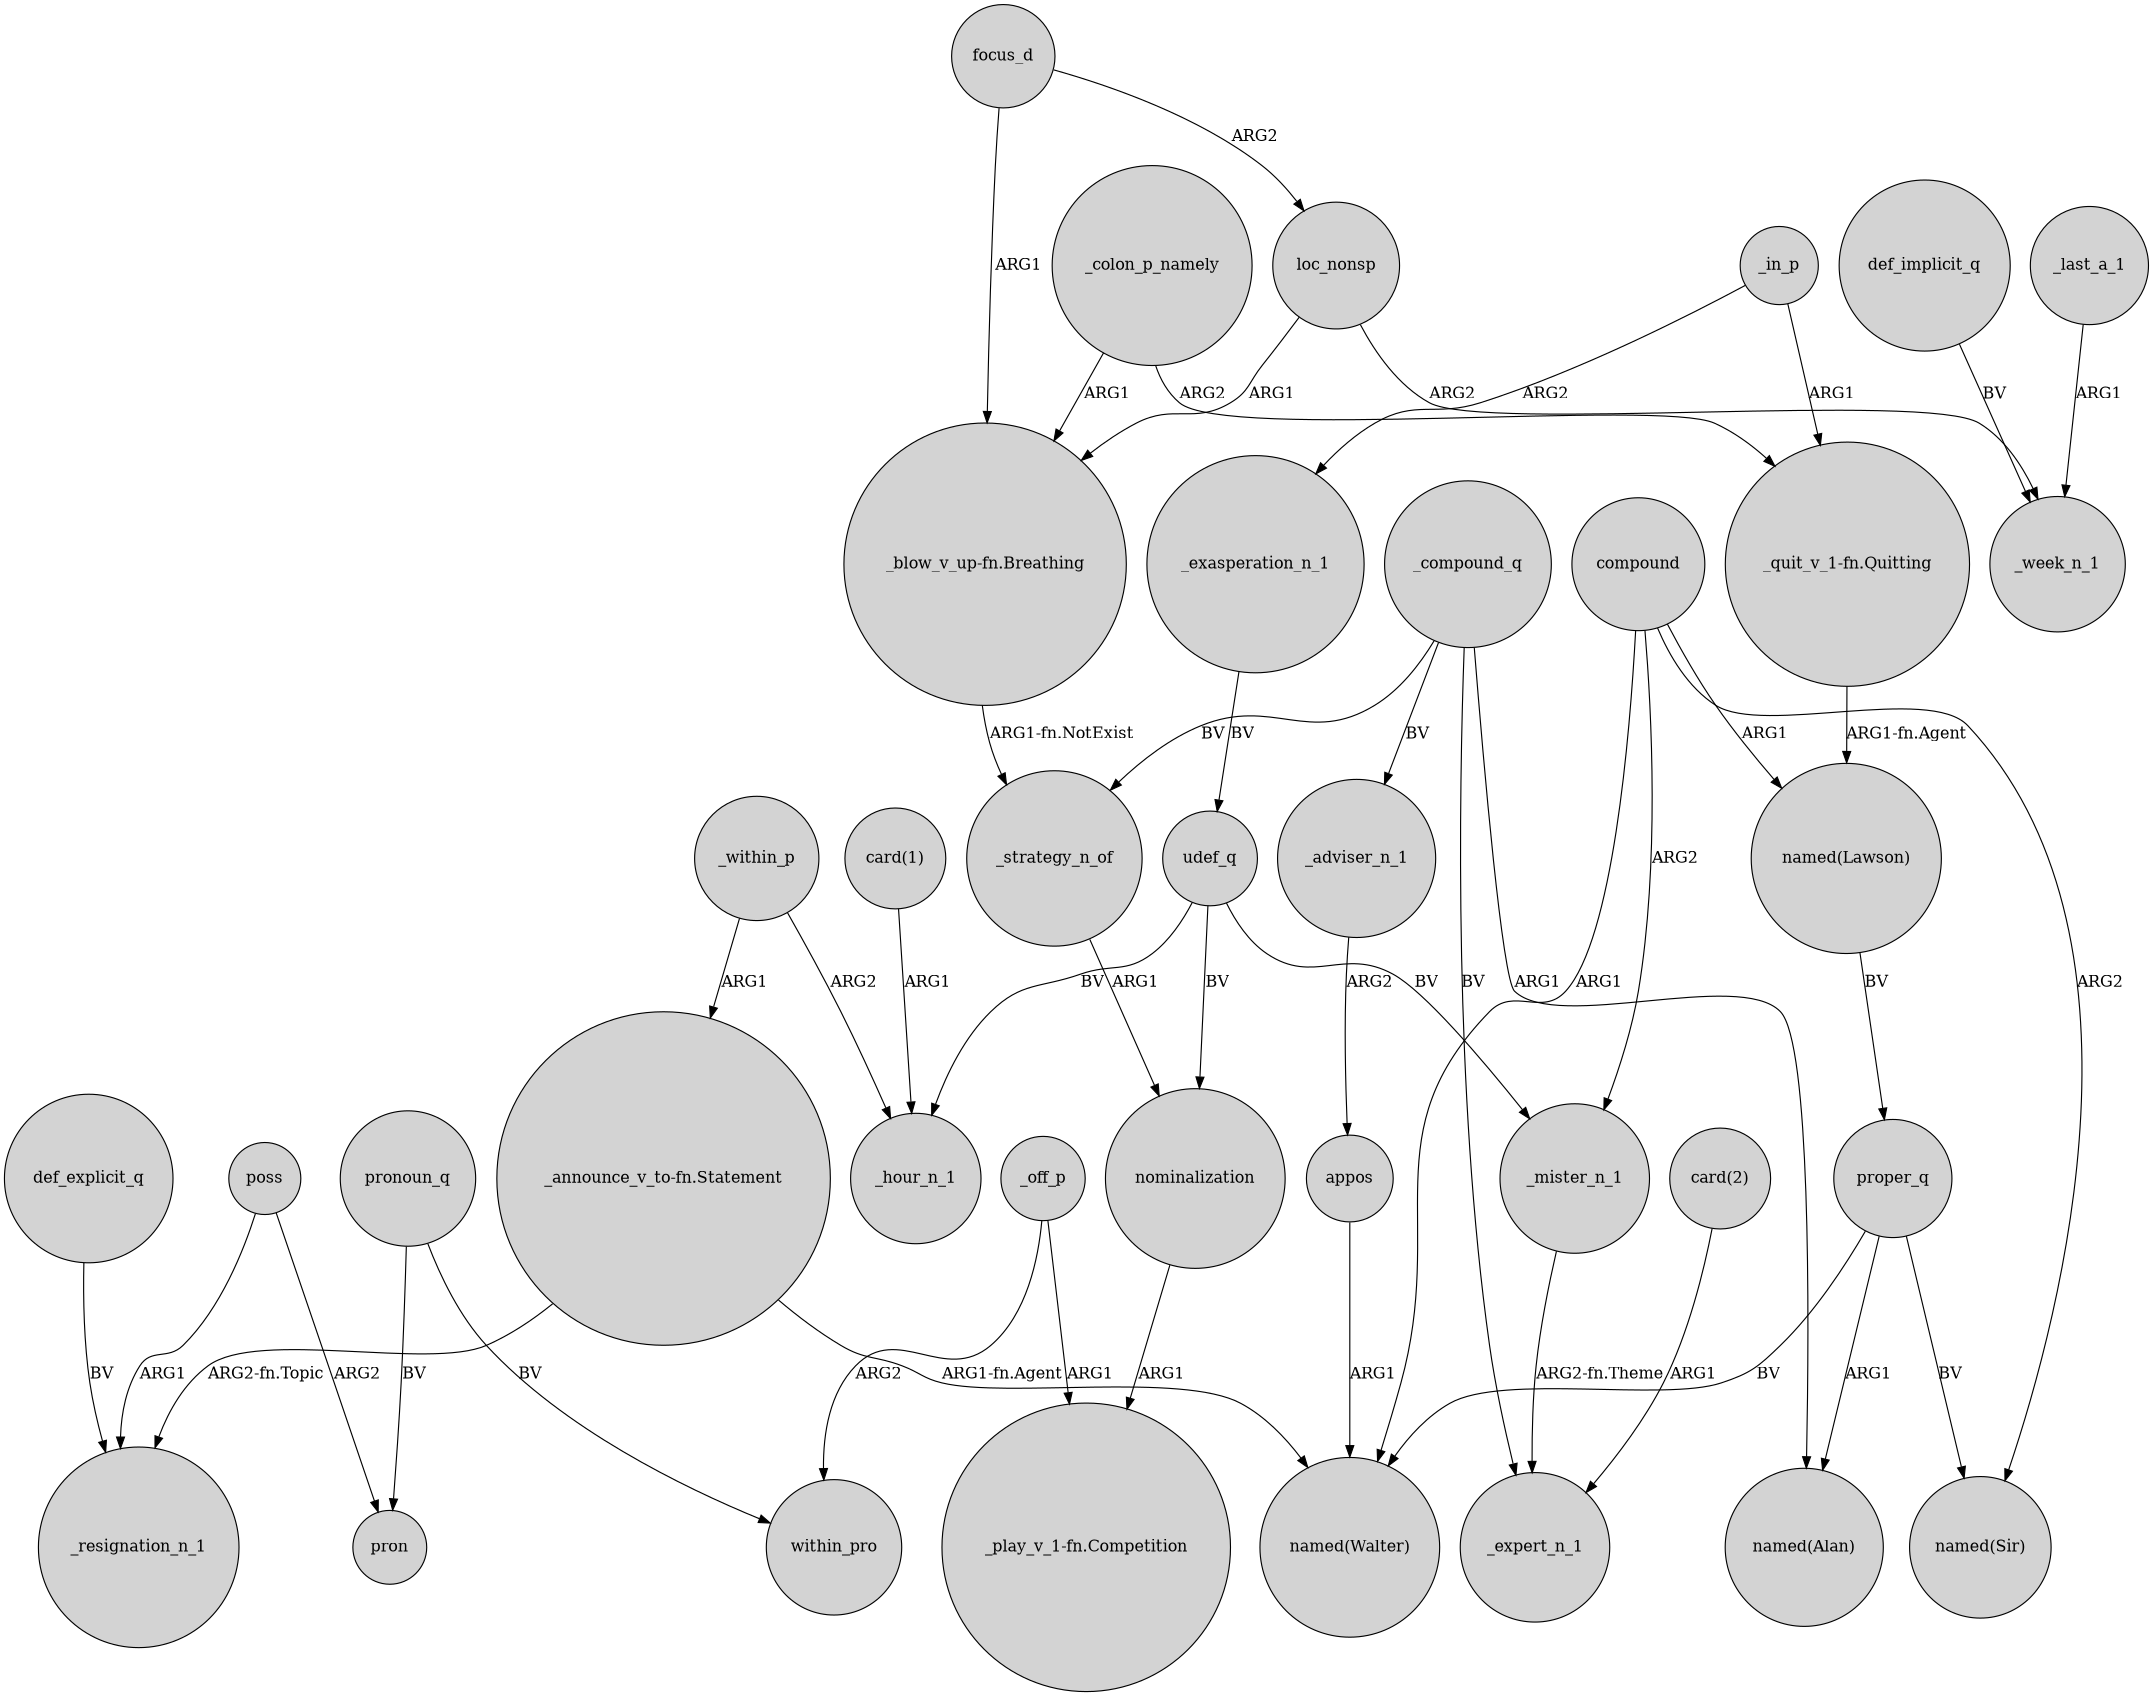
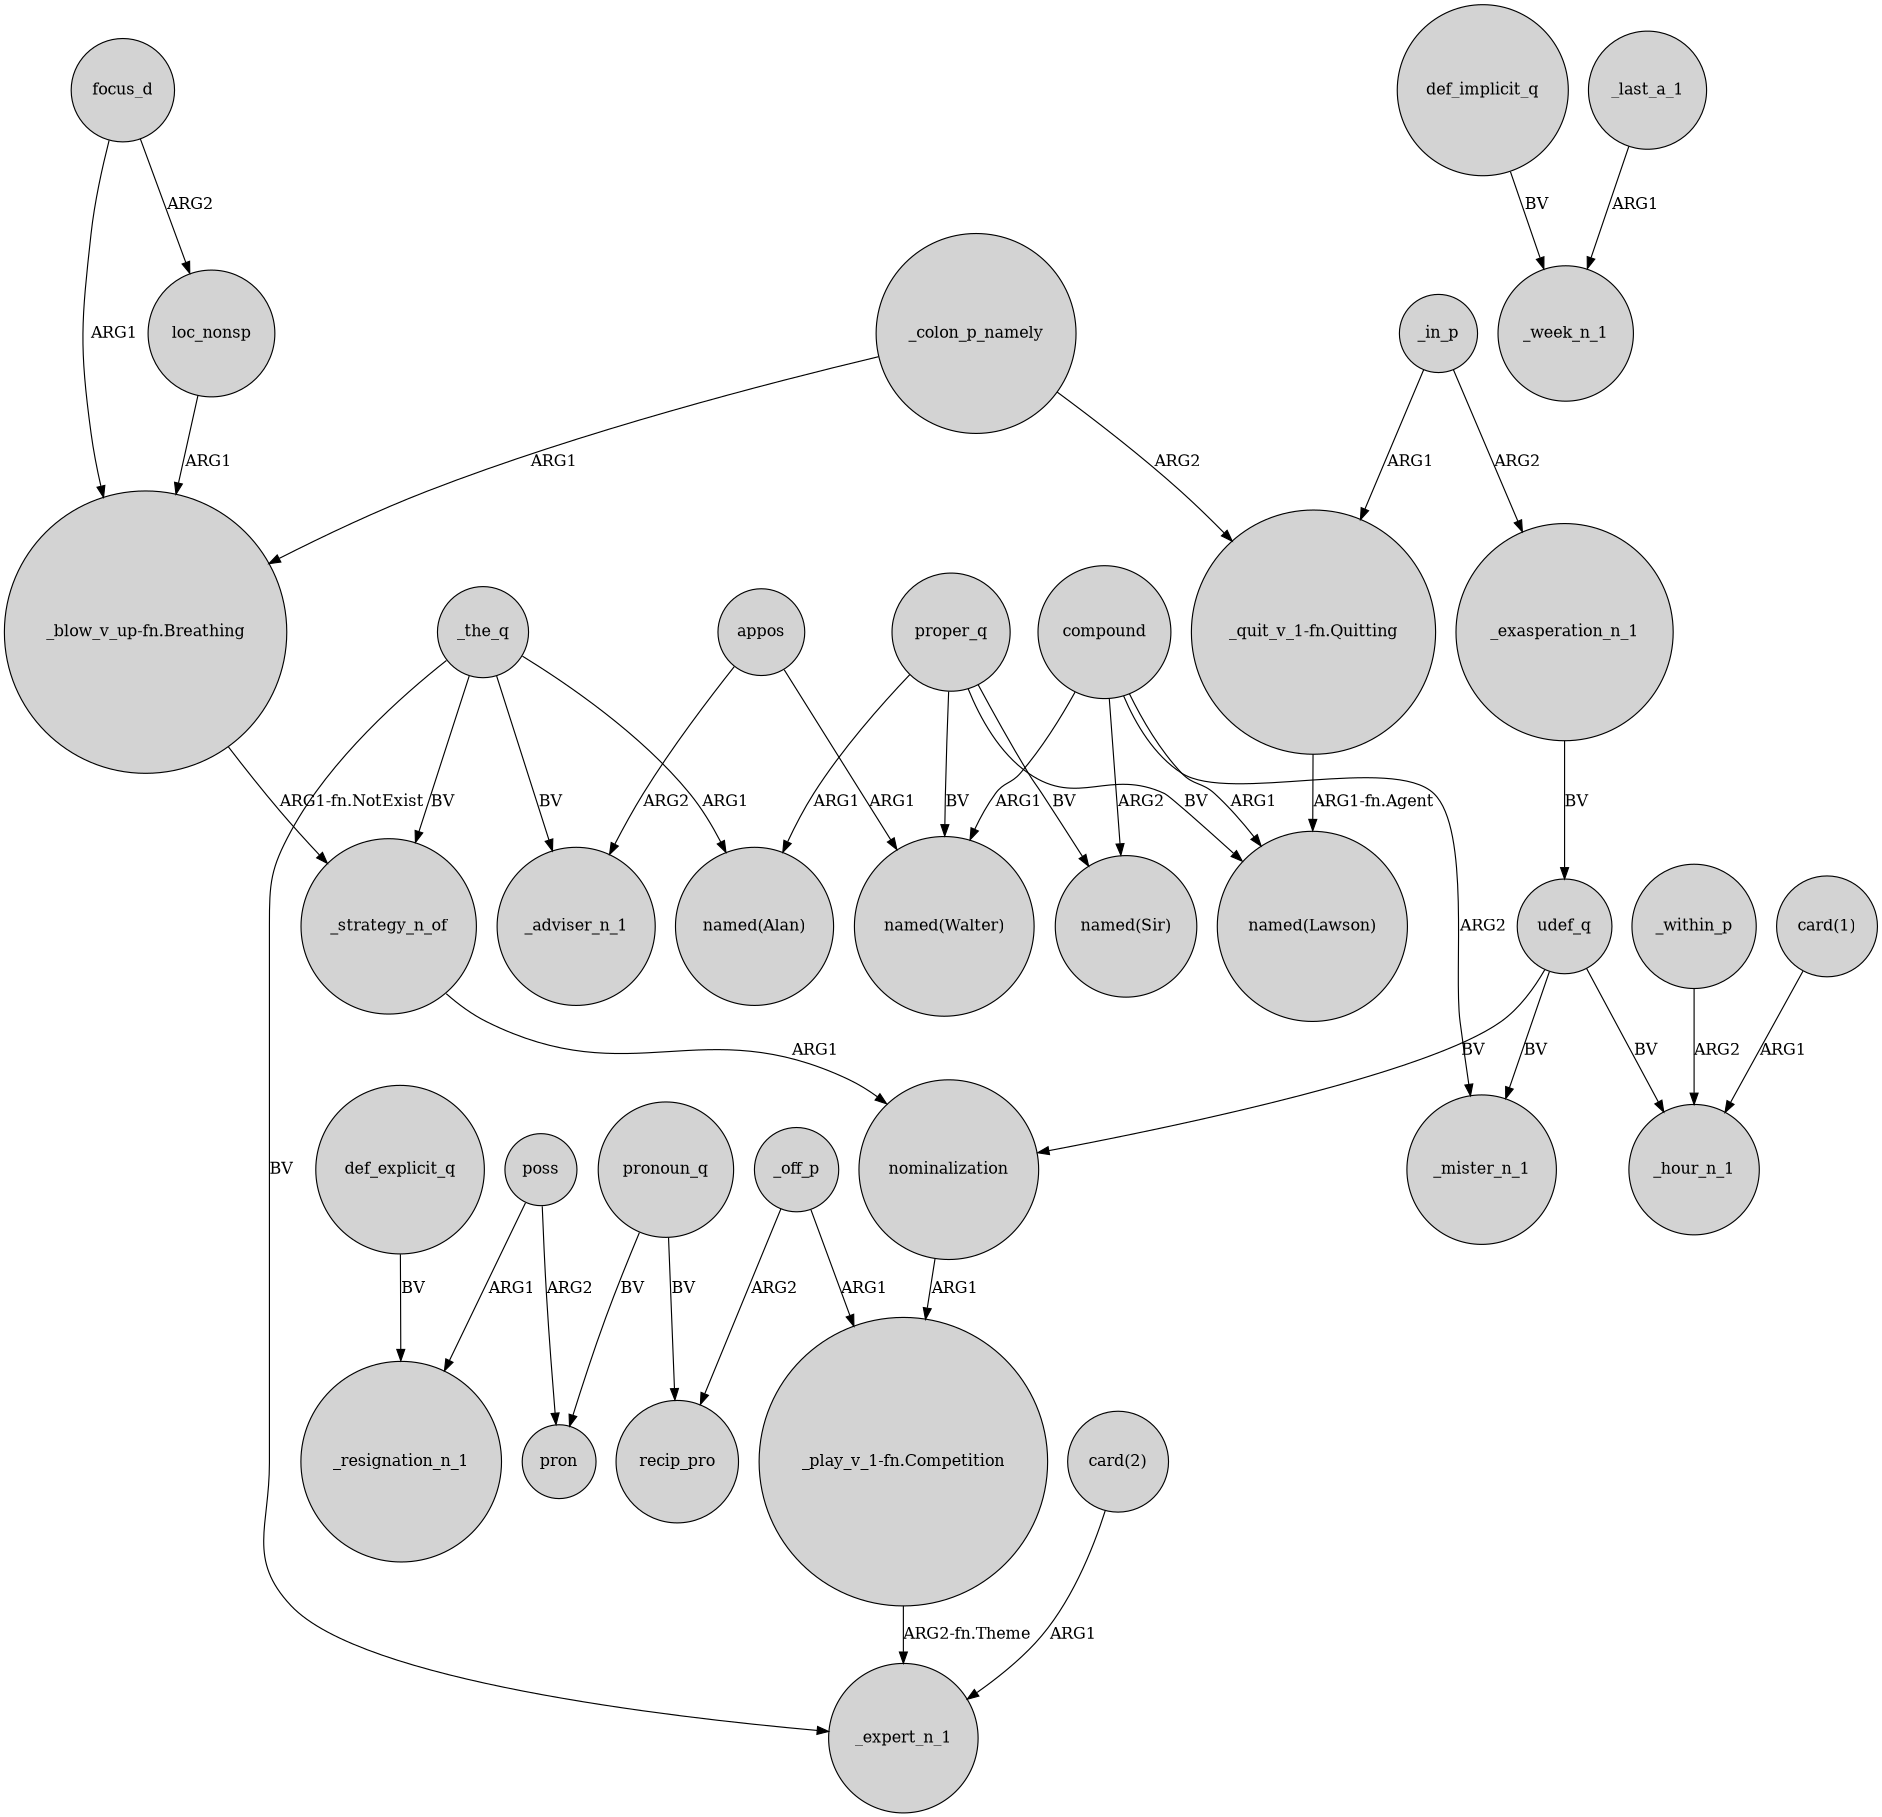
(1695, 412) -> none
(1468, 564) -> (483, 632)
(1345, 1030) -> (670, 752)
(1871, 1031) -> (1089, 787)
(664, 1179) -> none
(1537, 1356) -> (903, 1629)
(834, 1547) -> (677, 1462)
